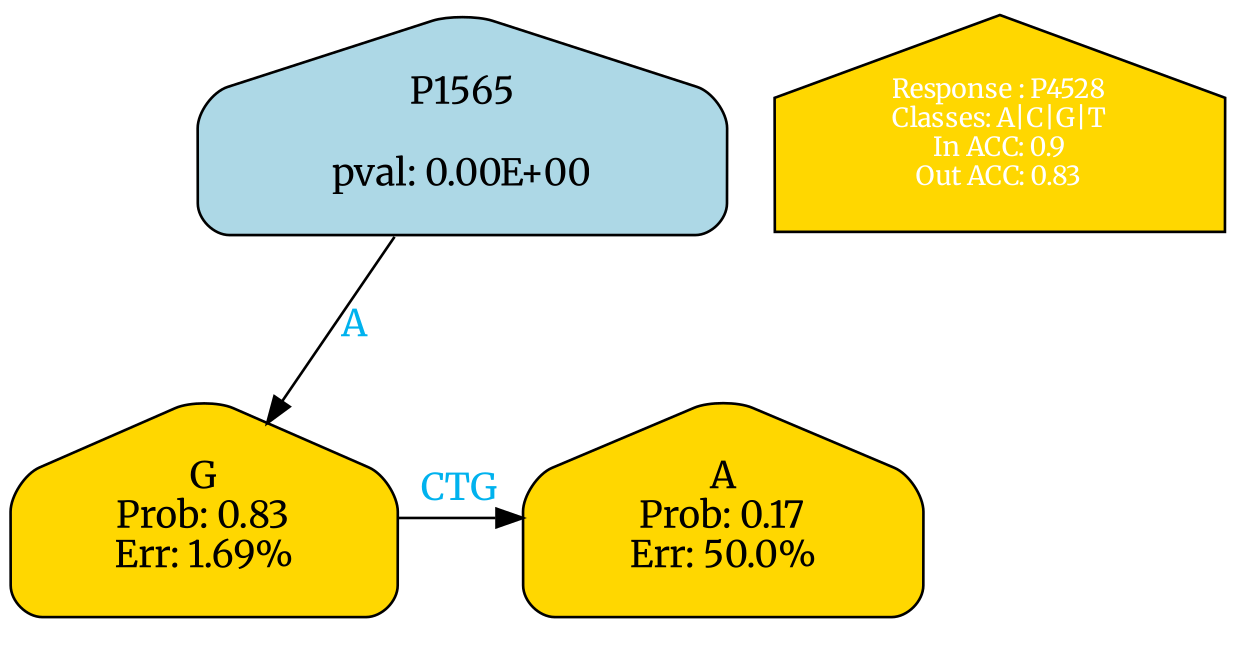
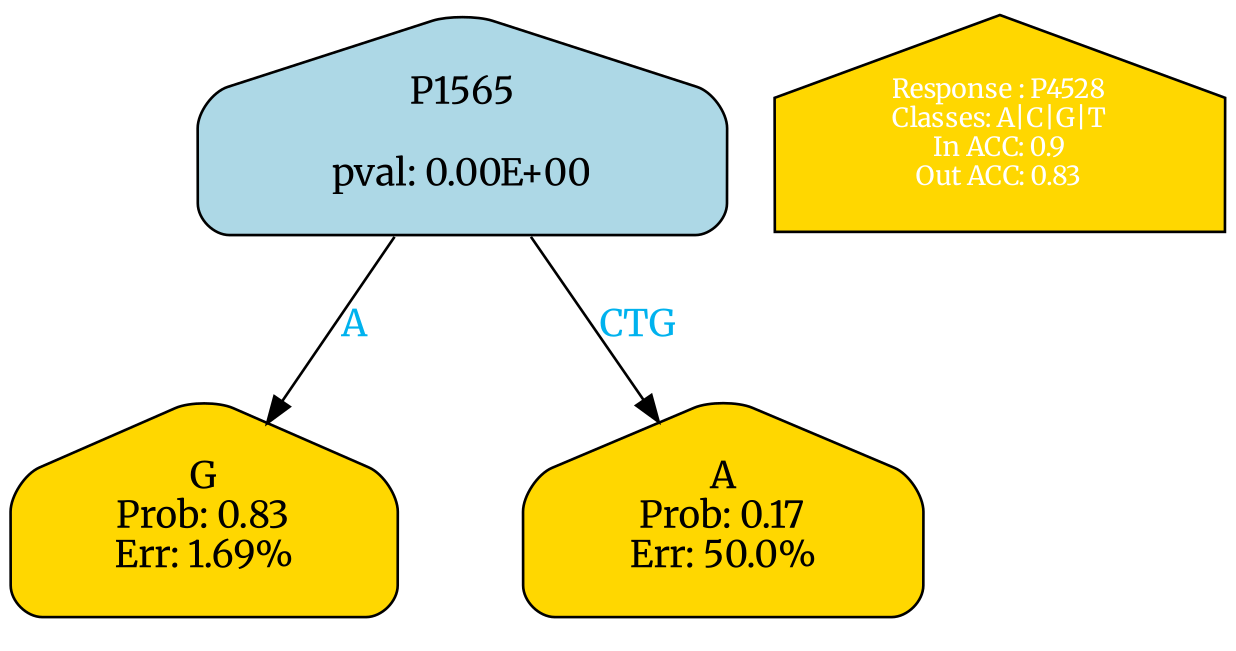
(447, 518) -> (587, 318)
